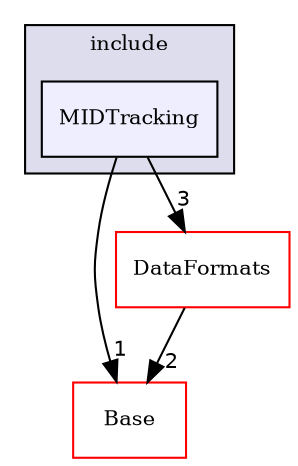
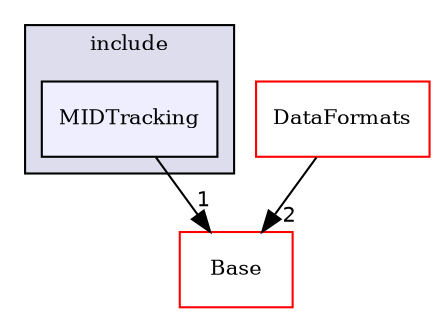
(162, 186) -> none
